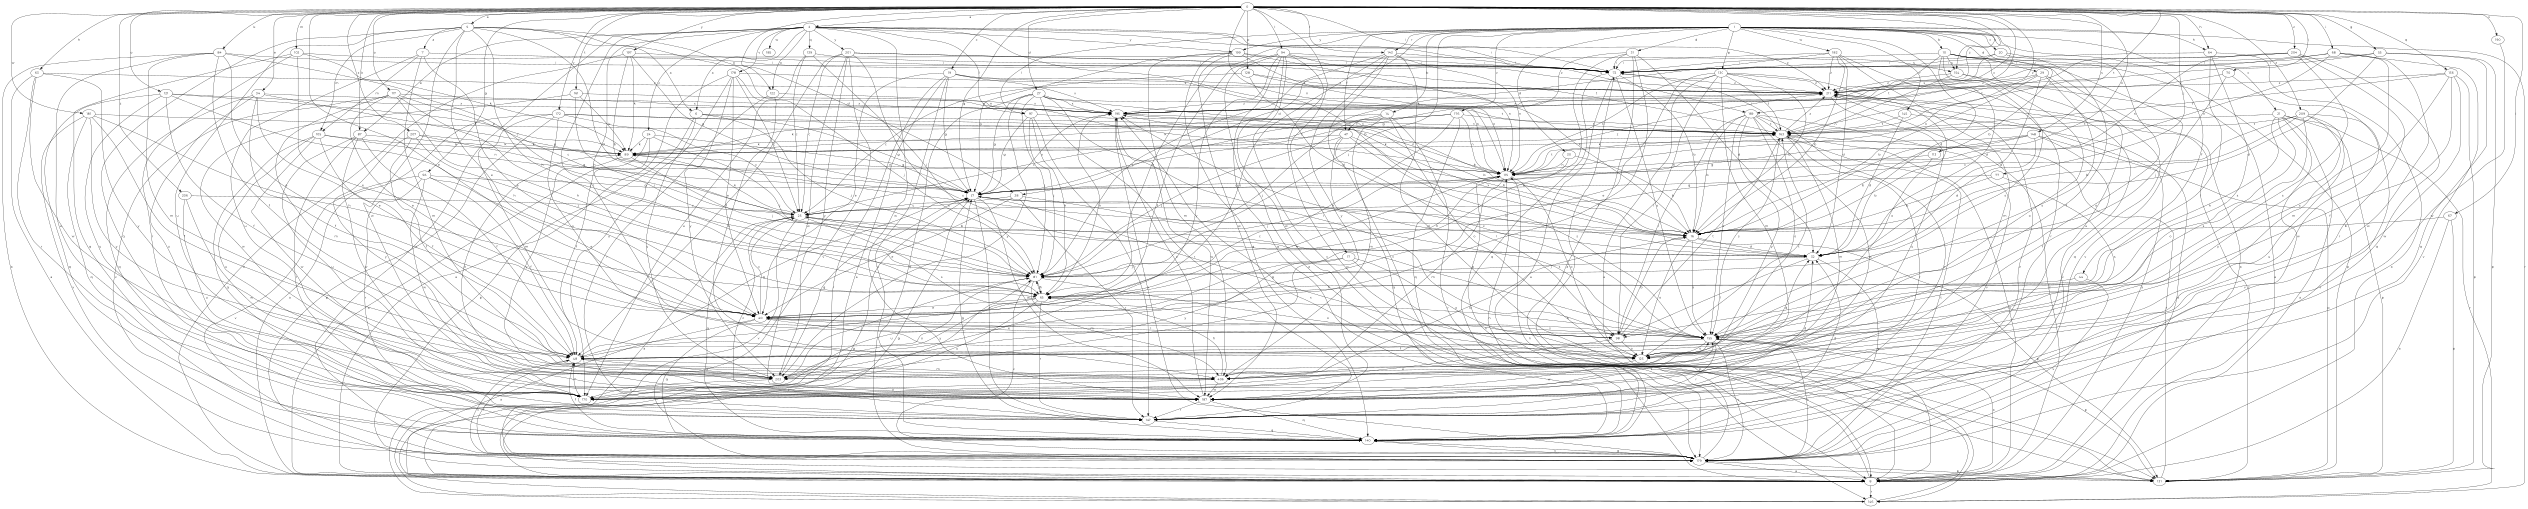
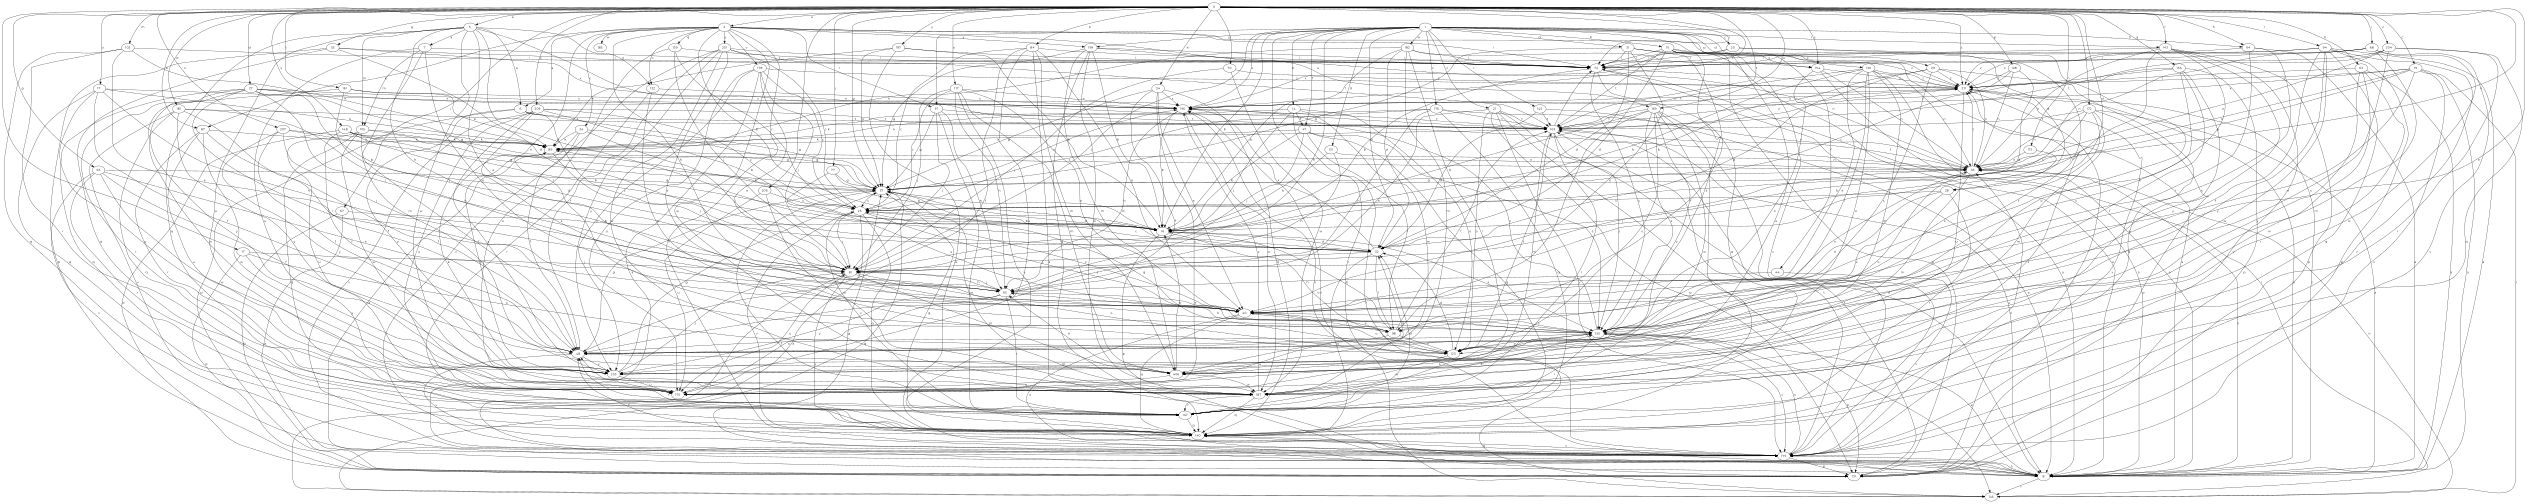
(2498, 40) -> none
